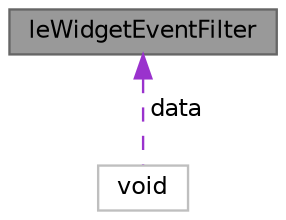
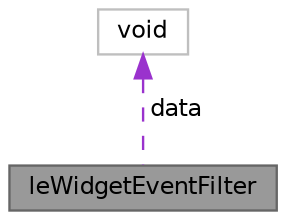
(143, 122) -> (143, 122)
